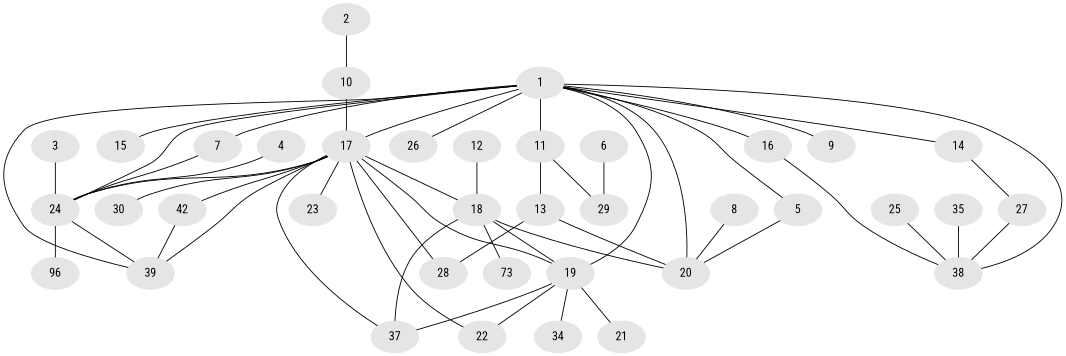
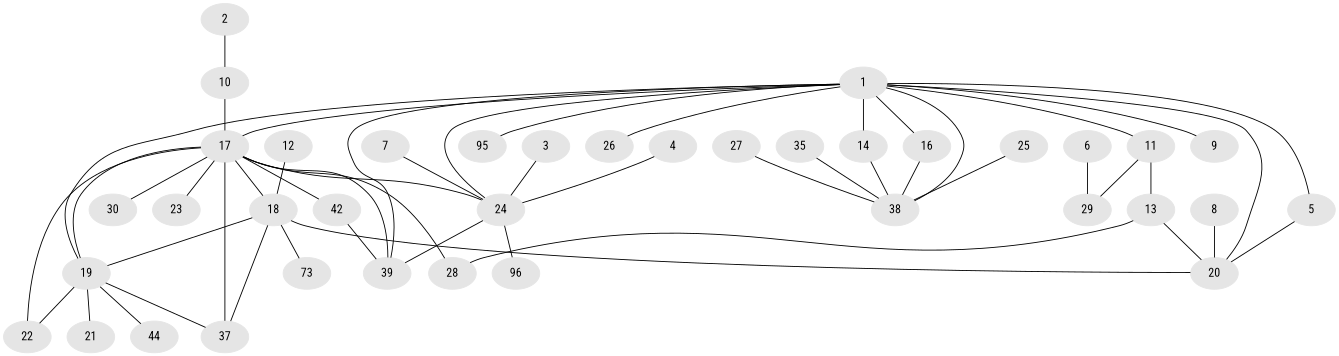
(311, 114) -> none
(121, 146) -> (482, 146)
(990, 178) -> (879, 178)
(558, 337) -> (154, 337)
